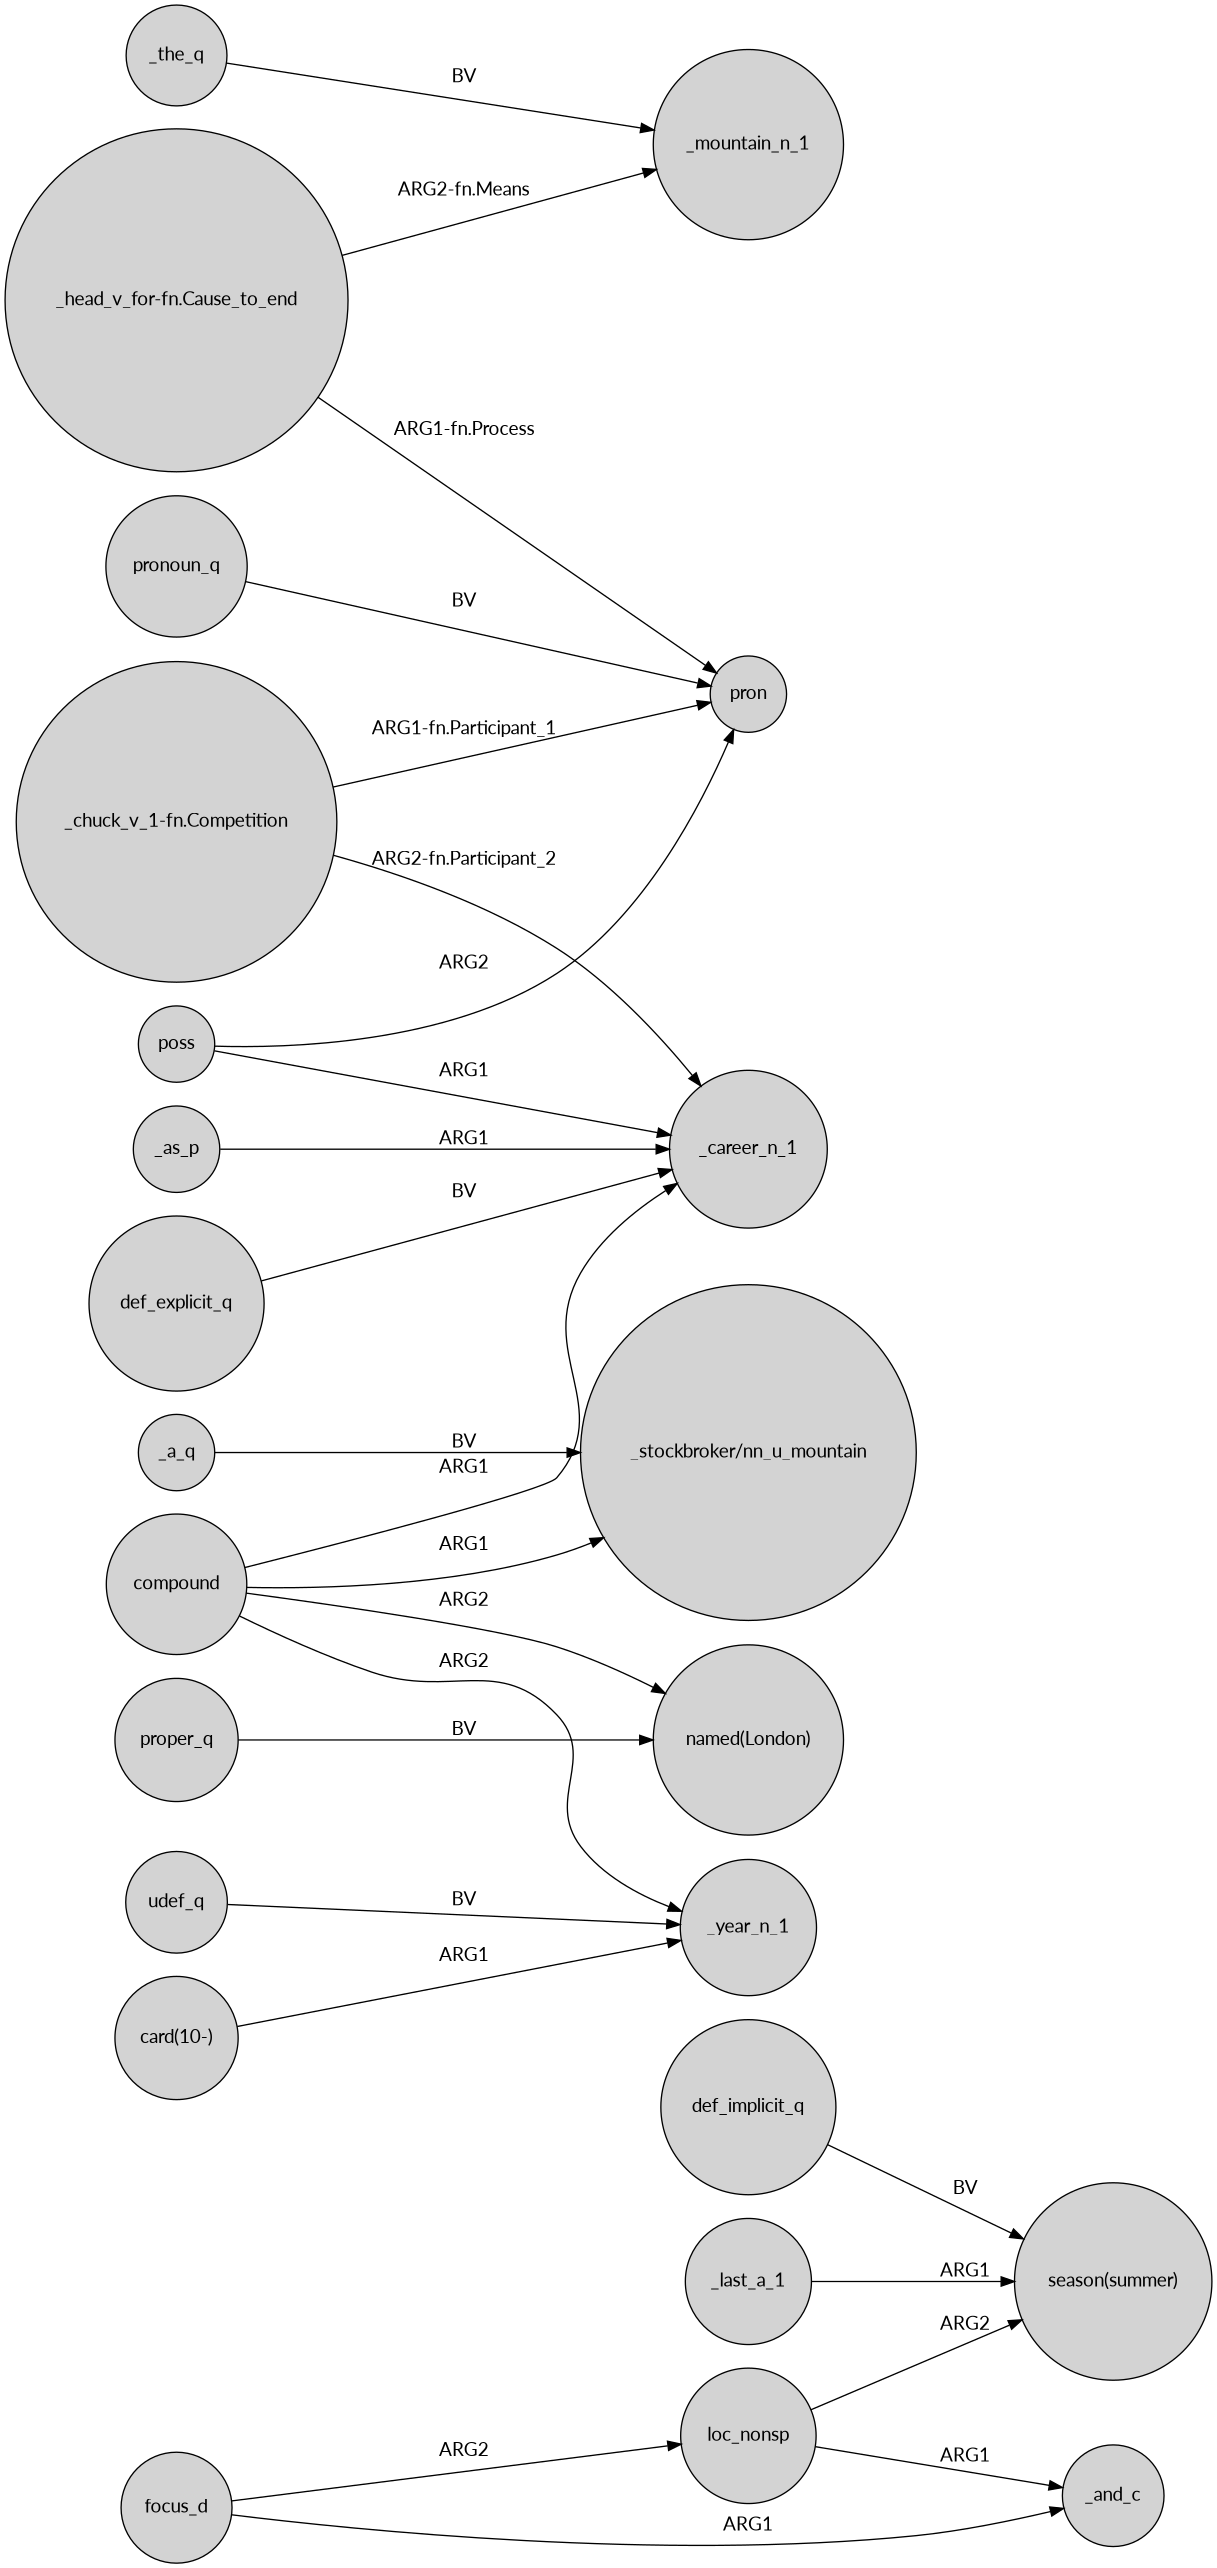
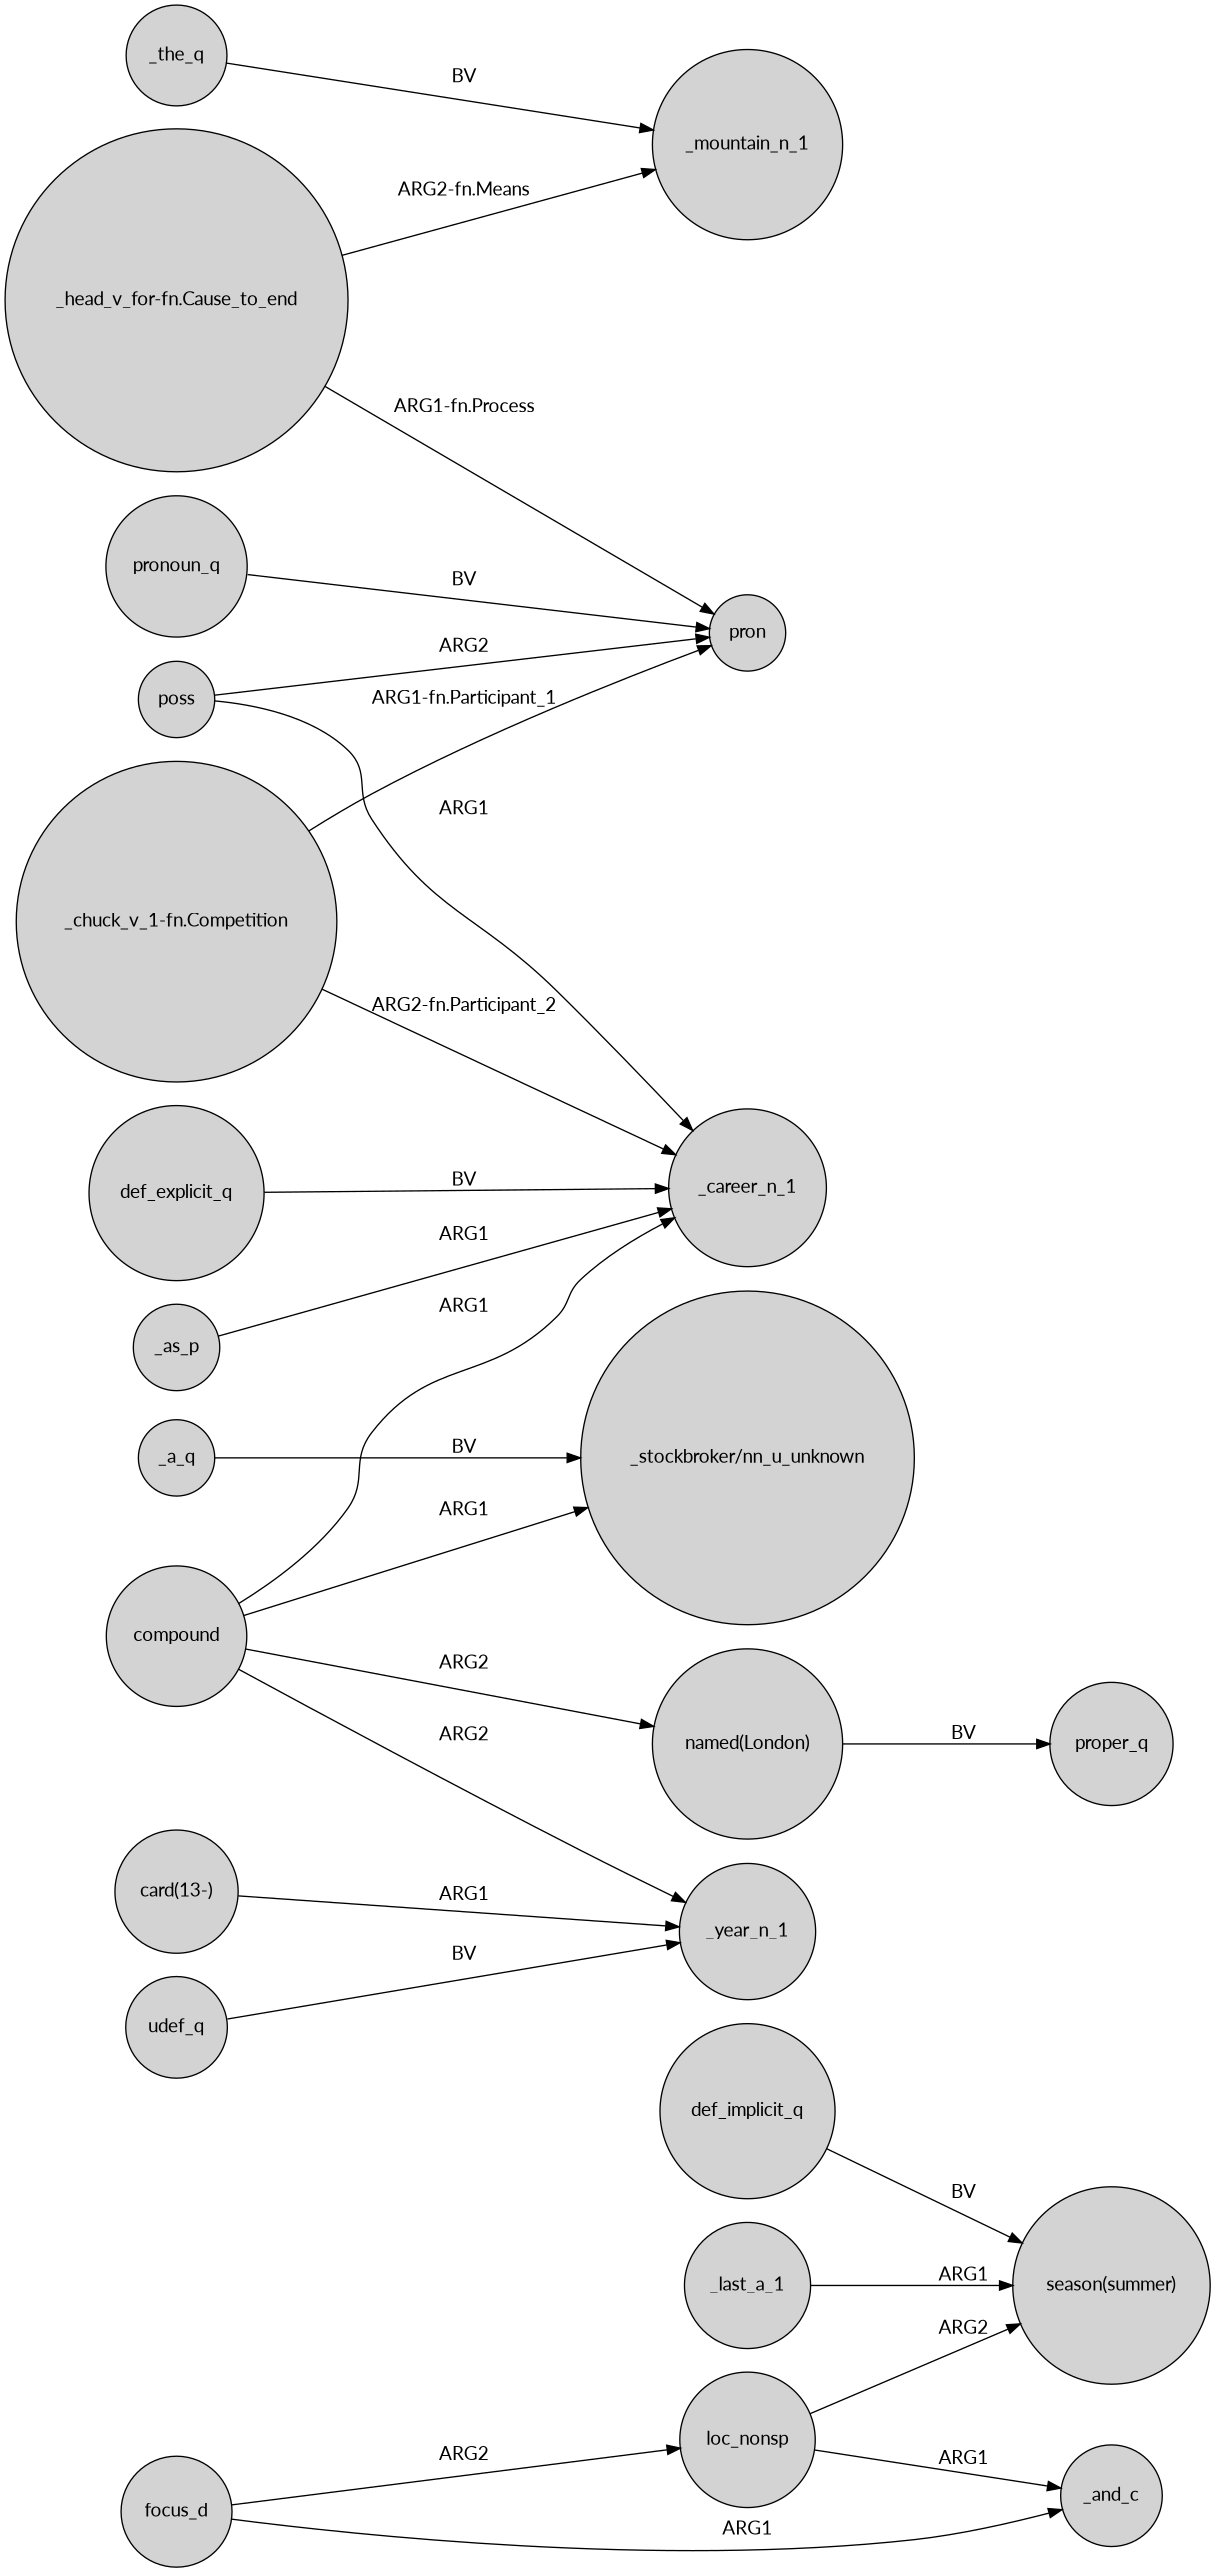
(748, 1453) -> (748, 1458)
(439, 1740) -> (940, 1744)
(177, 2038) -> (177, 1892)
